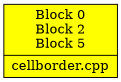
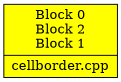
(61, 44) -> (61, 44)
